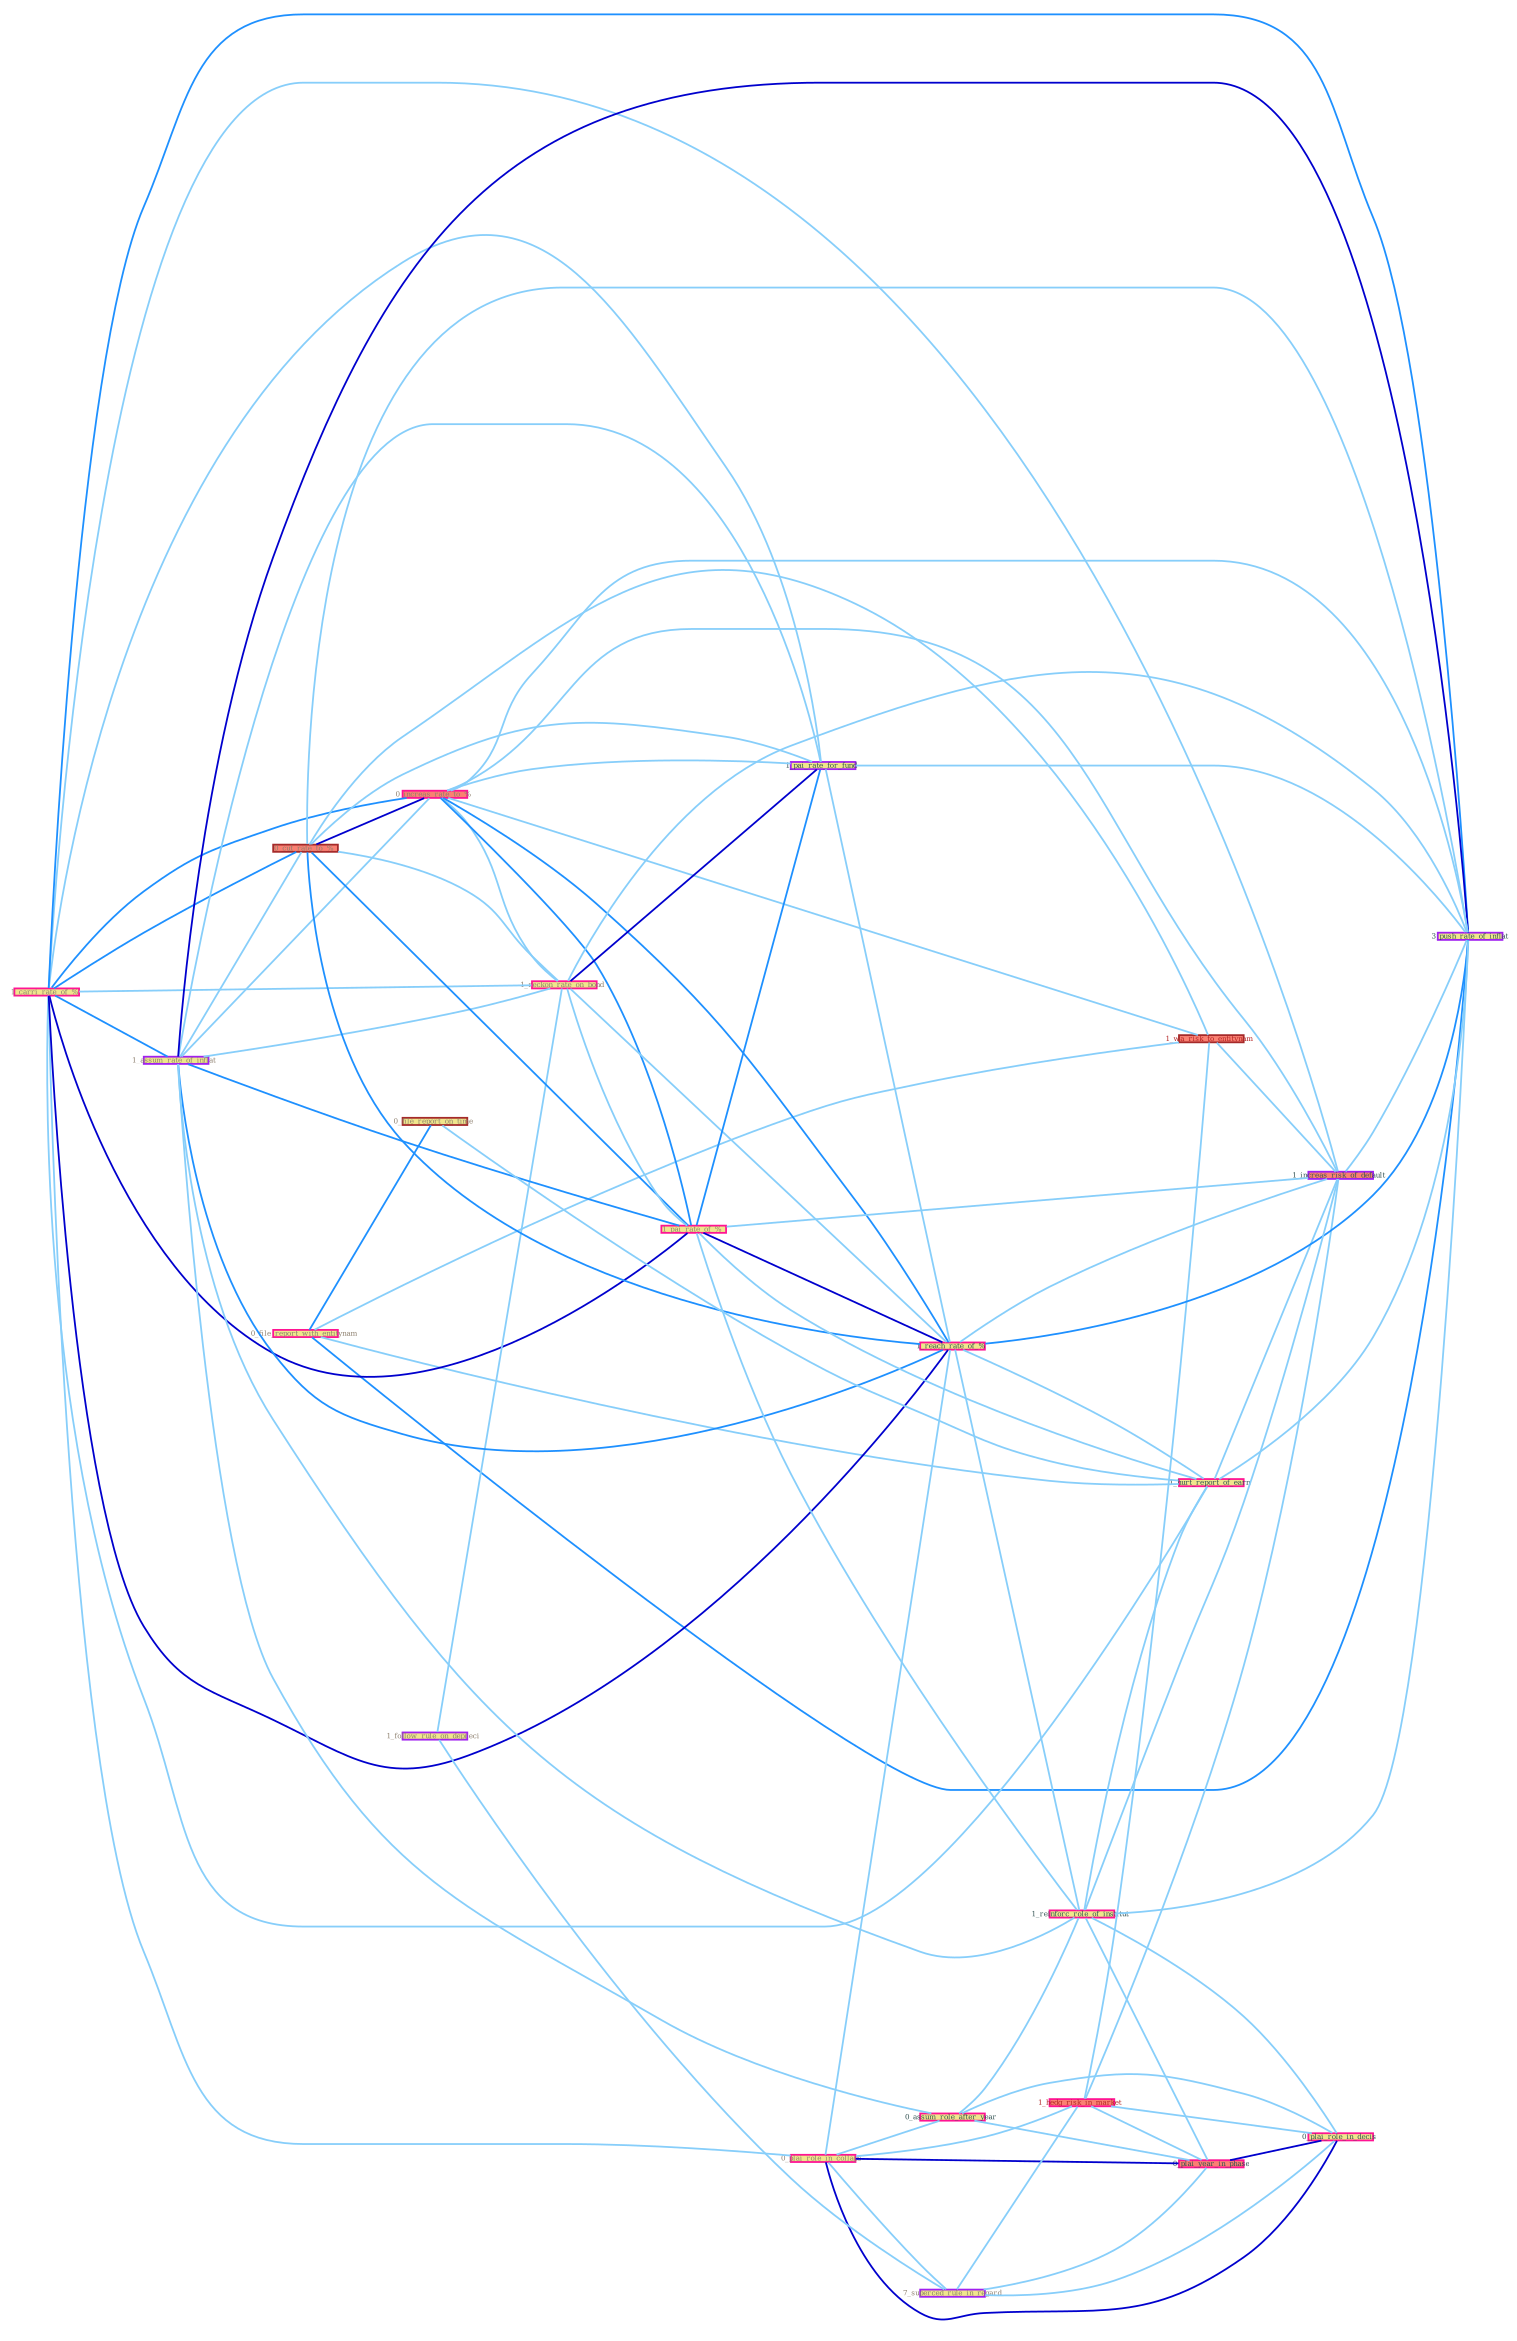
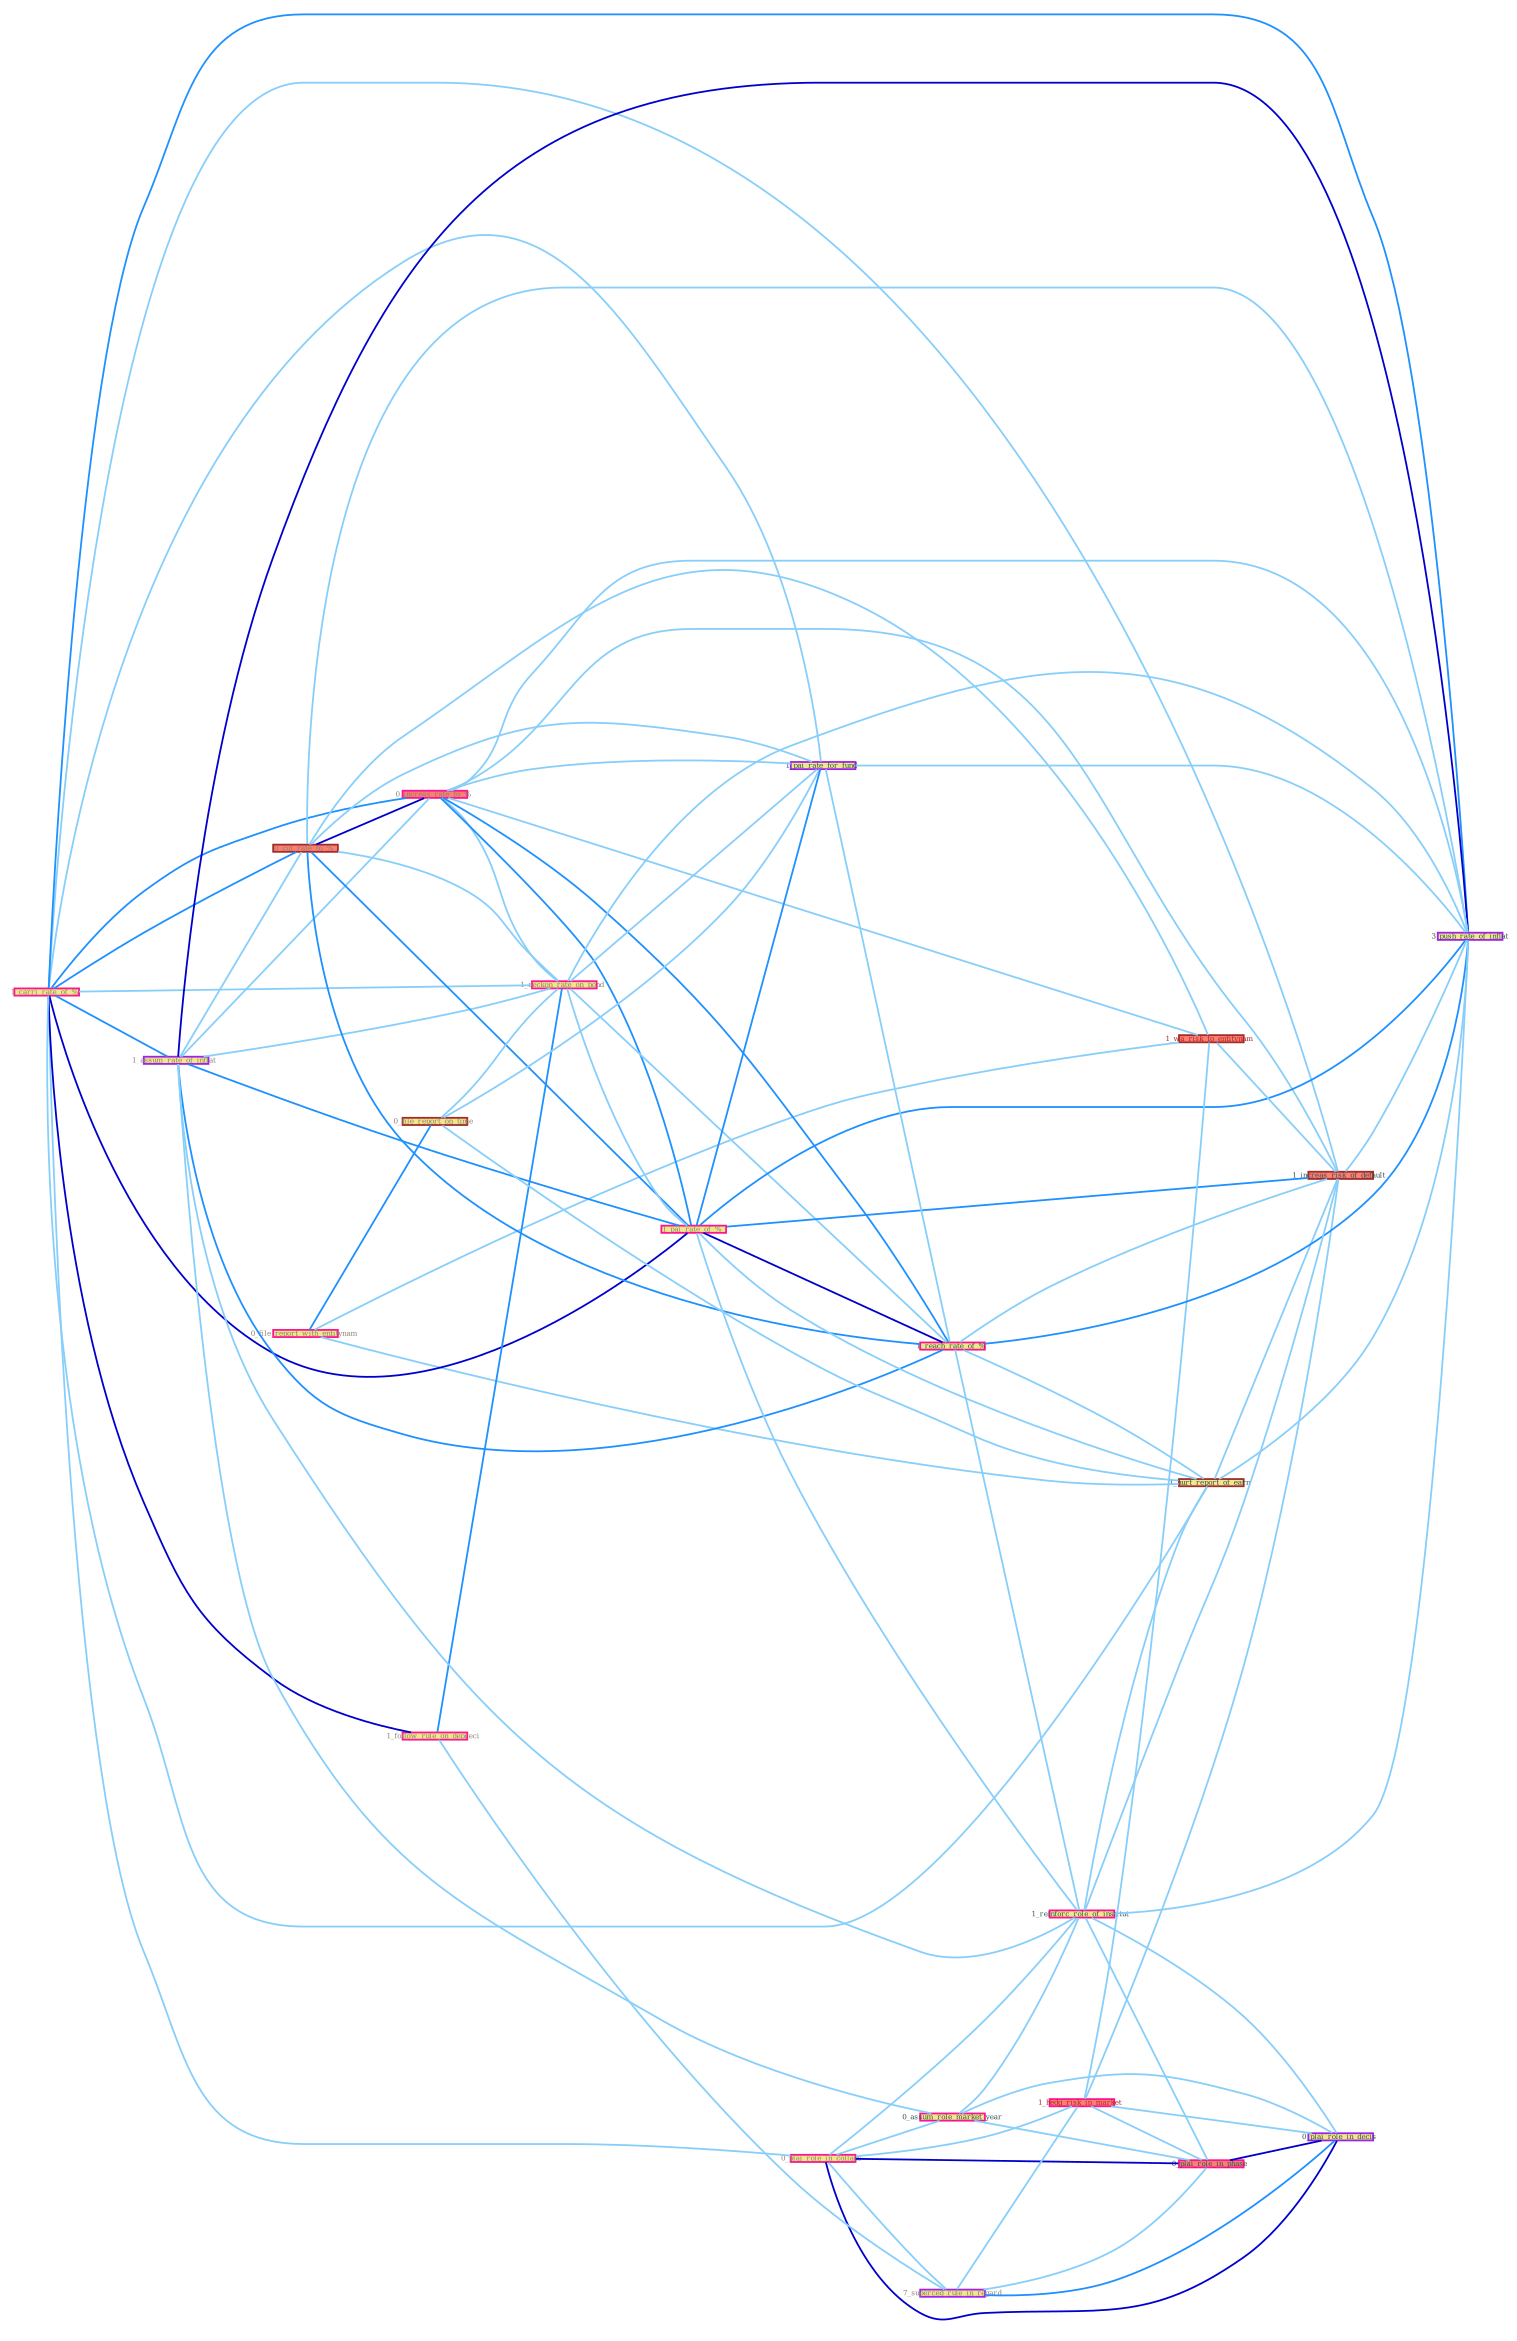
(380, 450) -> (649, 980)
(681, 886) -> (681, 886)
none -> (497, 1057)
(1341, 1175) -> (1341, 1175)
(1017, 1202) -> (1017, 1202)
(500, 1360) -> (500, 1360)
(1211, 1483) -> (1211, 1483)
(253, 1711) -> (118, 1434)
(891, 1732) -> (960, 2044)
(435, 1736) -> (435, 1736)
(1149, 1790) -> (1097, 1107)
(953, 2117) -> (953, 2117)
(1341, 2137) -> (1341, 2137)
(1211, 2164) -> (1211, 2164)
(1175, 2254) -> (1175, 2254)
